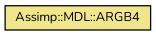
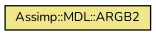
(78, 18) -> (78, 18)
